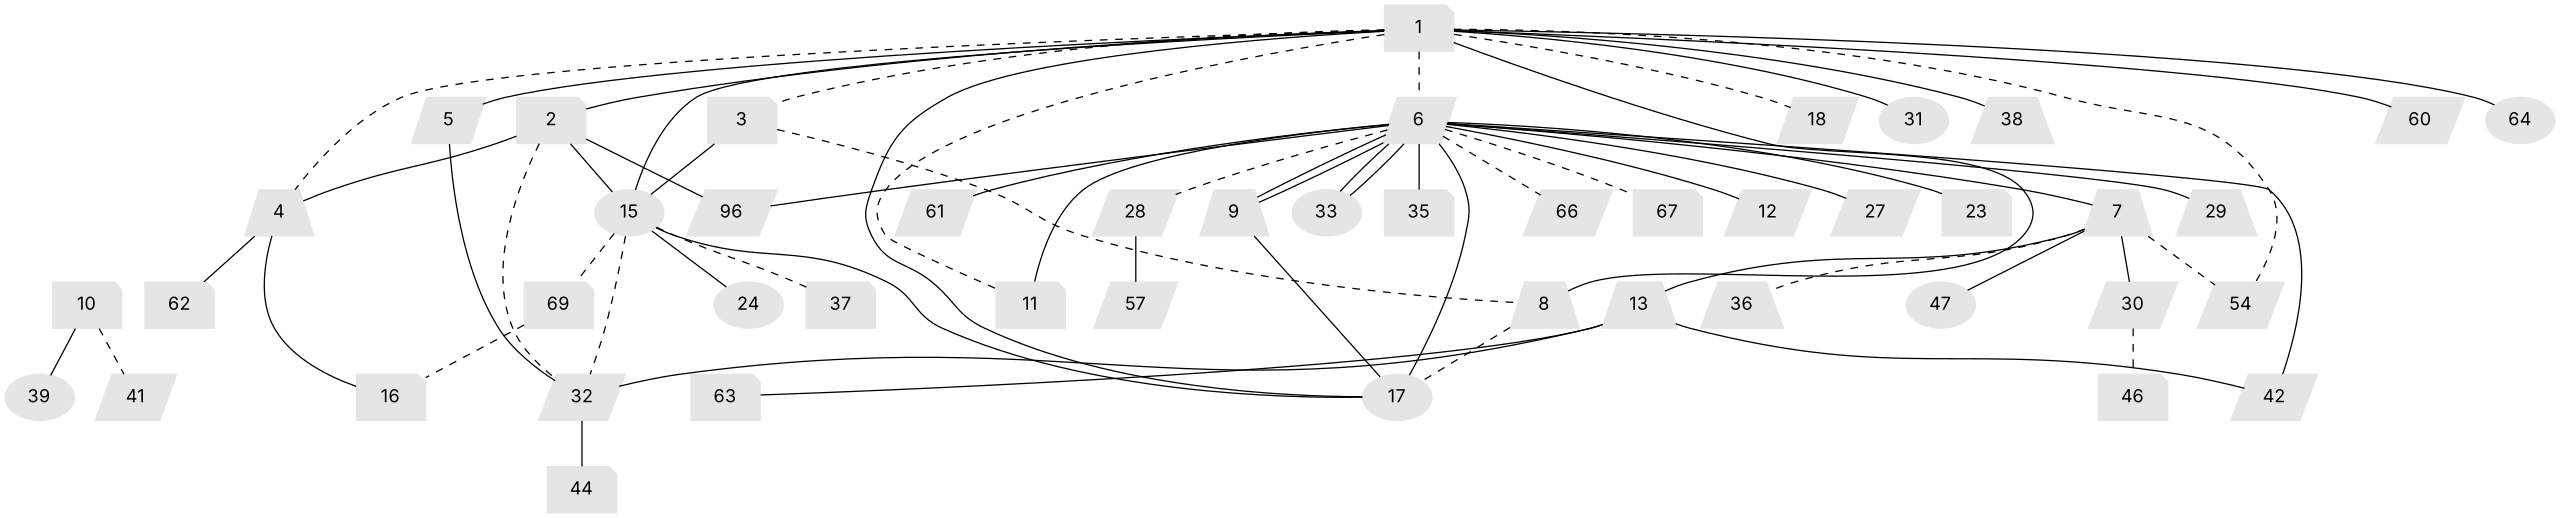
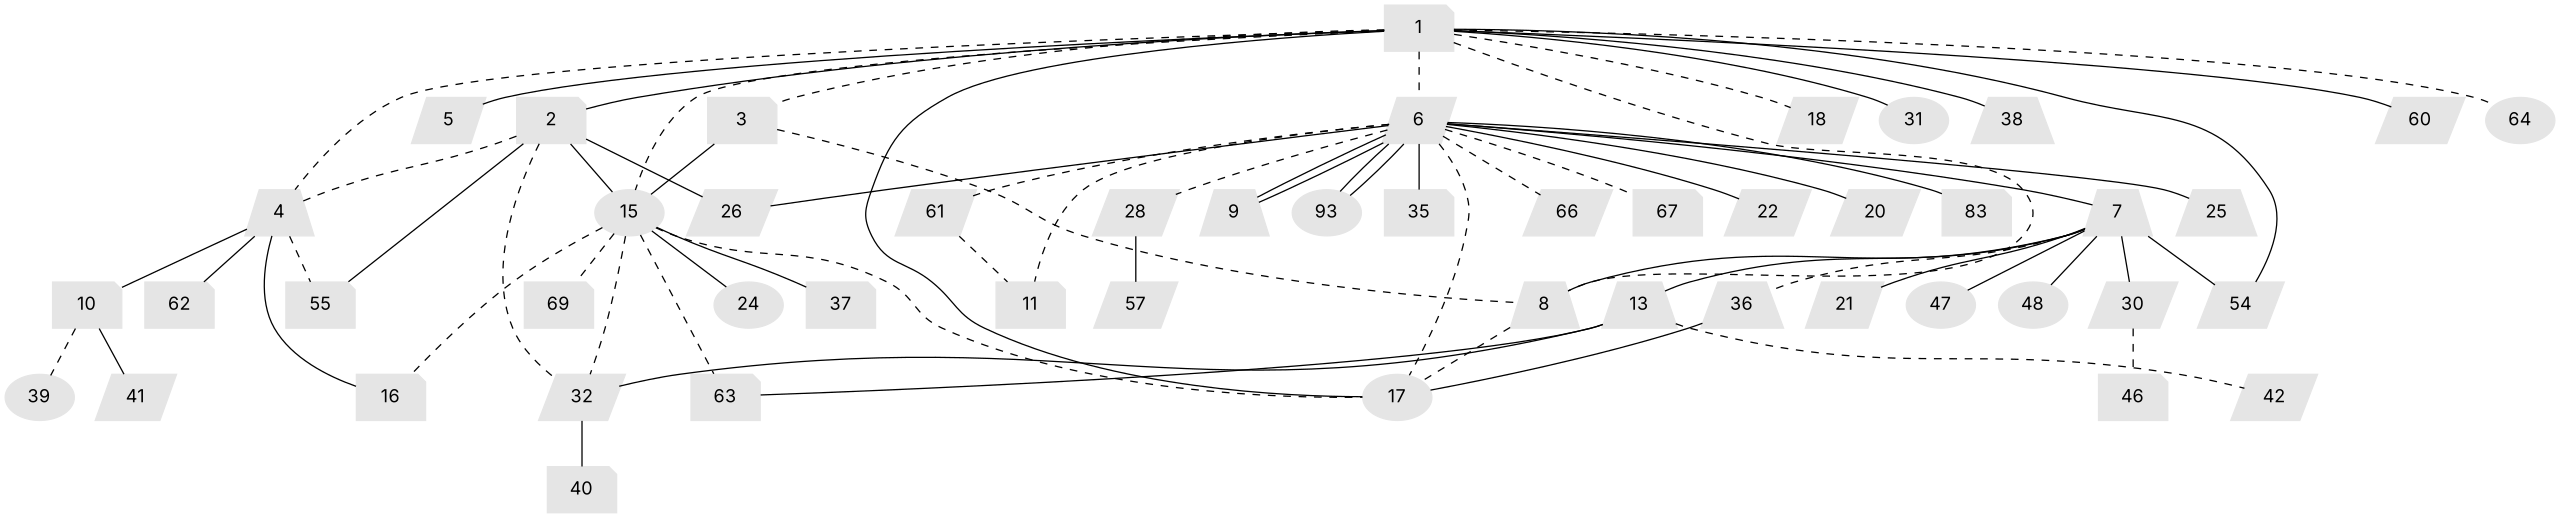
(1976, 47) -> (1976, 47)
(982, 55) -> (982, 55)
(1925, 67) -> (1925, 67)
(1042, 109) -> (983, 259)
(1179, 151) -> (1179, 151)
(2032, 165) -> none
(410, 167) -> (410, 167)
(1130, 168) -> (1130, 168)
(2031, 205) -> (2031, 205)
(732, 213) -> (732, 213)
(1327, 213) -> (1327, 213)
(1768, 213) -> (1768, 213)
(1875, 213) -> (1875, 213)
(1977, 213) -> (1977, 213)
(2216, 213) -> (2216, 213)
none -> (1774, 256)
none -> (184, 258)
(731, 258) -> (731, 258)
(1459, 260) -> (1459, 260)
(2182, 261) -> (2182, 261)
(474, 276) -> none
none -> (677, 304)
none -> (320, 305)
none -> (1845, 305)
none -> (2033, 305)
(1317, 306) -> (1568, 361)
(997, 349) -> (997, 349)
(112, 351) -> (112, 351)
(475, 351) -> (496, 296)
(63, 352) -> (63, 352)
(1960, 359) -> (1960, 359)
(582, 490) -> (582, 490)
